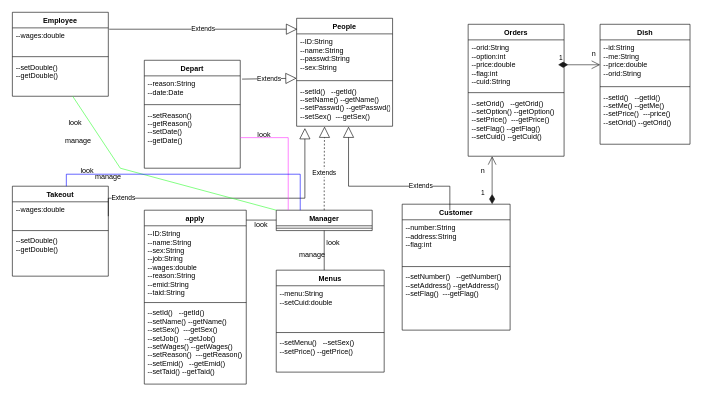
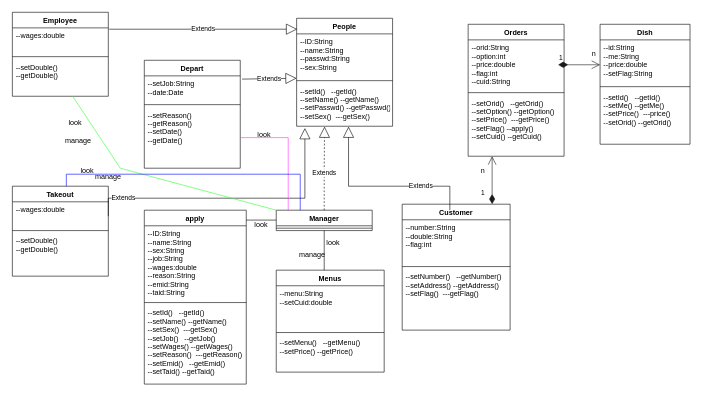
(623, 48) -> (623, 48)
(176, 84) -> (176, 84)
(519, 103) -> (519, 103)
(434, 228) -> (434, 228)
(327, 343) -> (329, 343)
